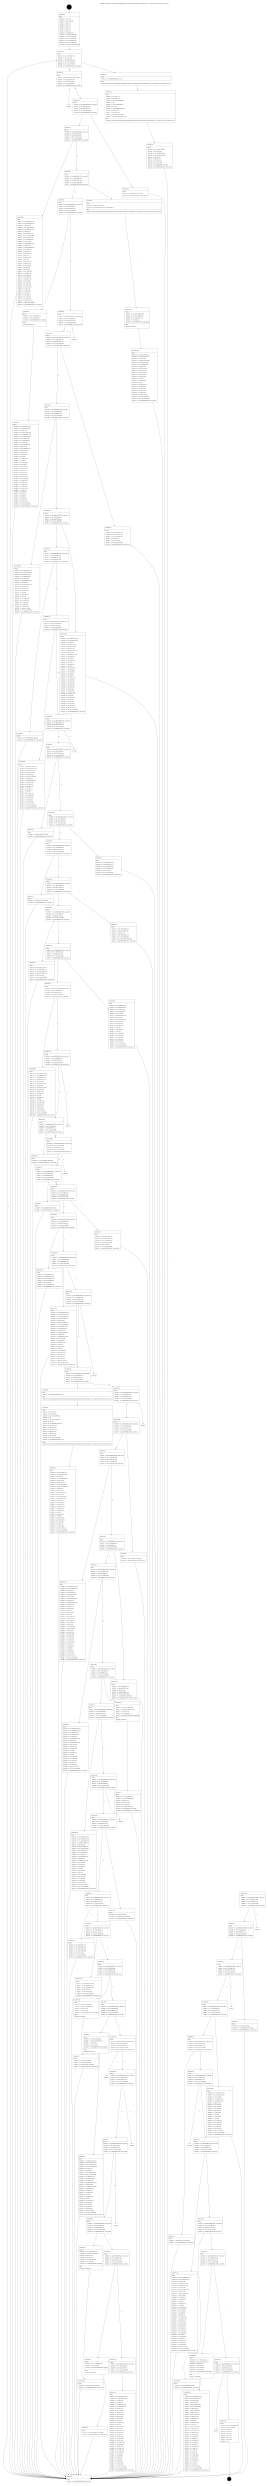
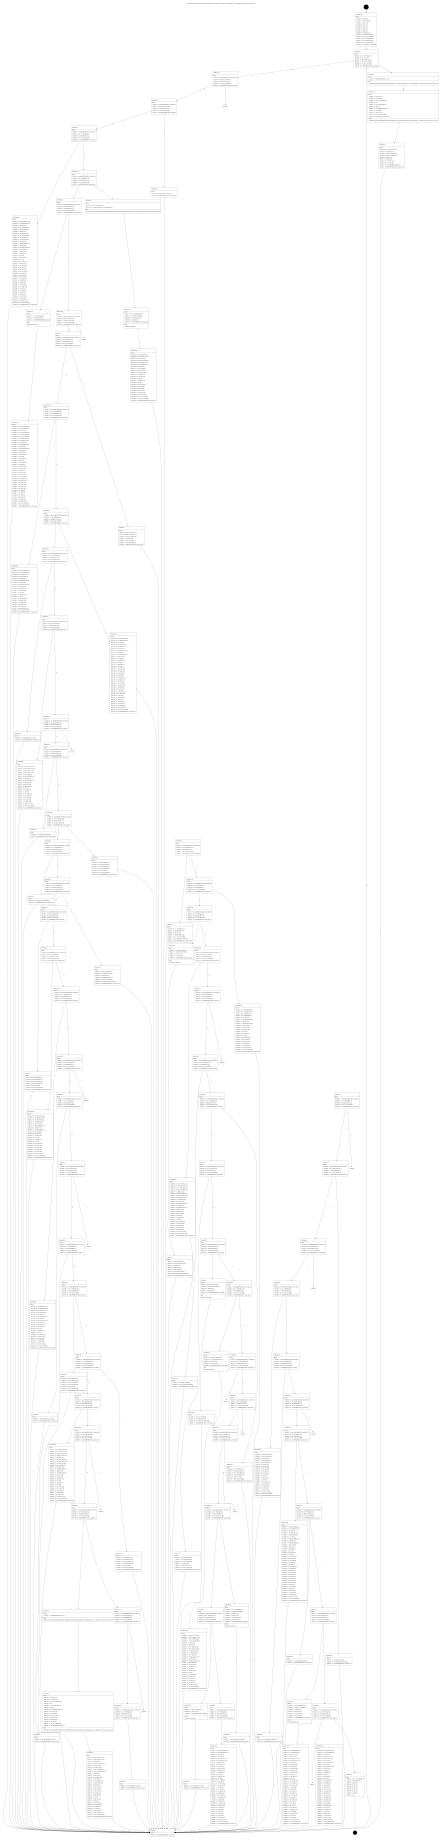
(112, 1457) -> none
